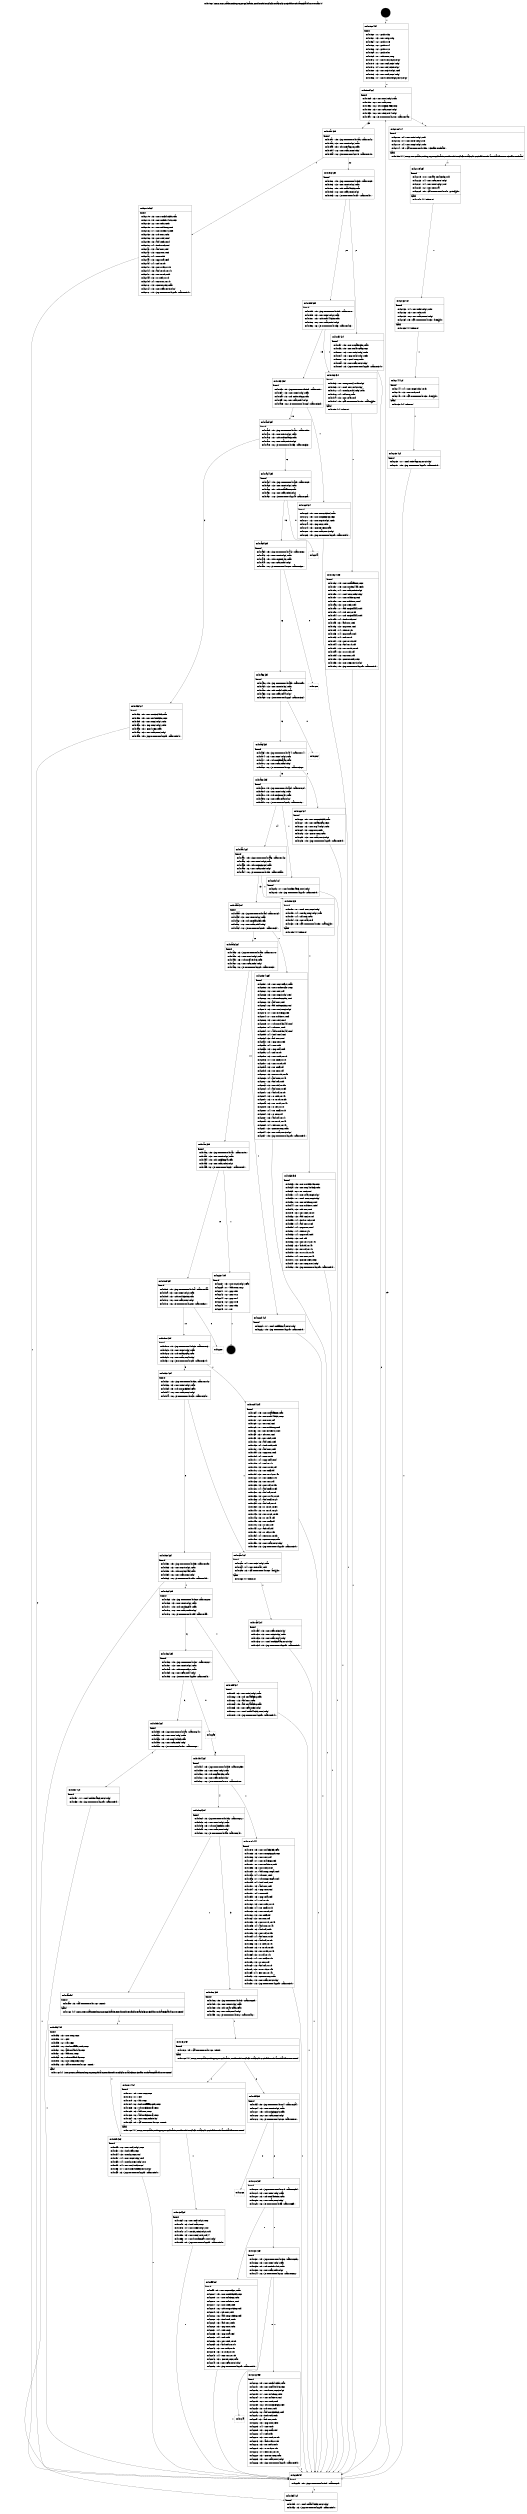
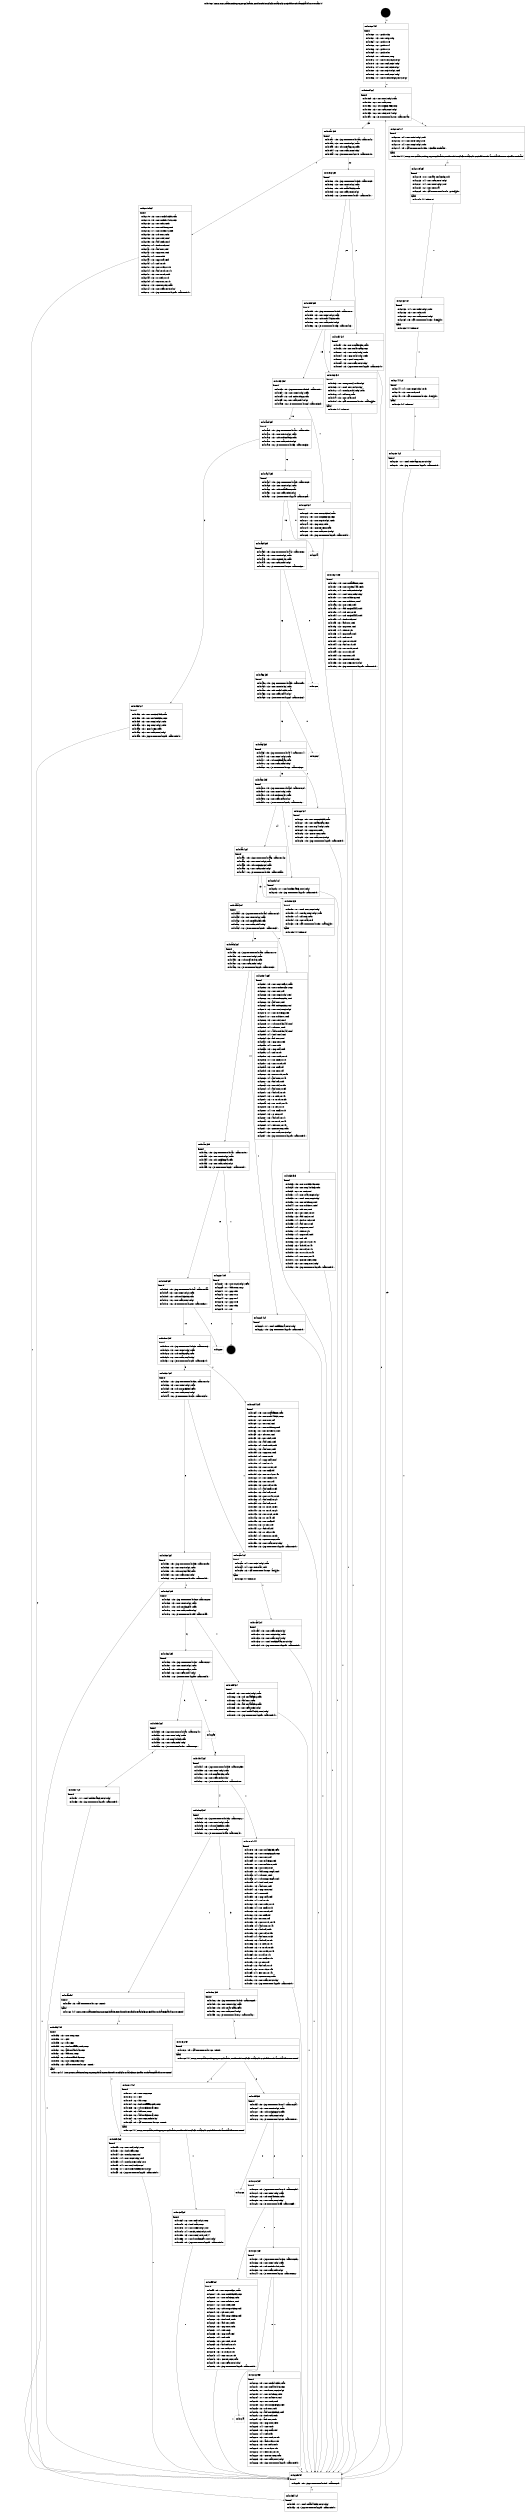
(313, 2489) -> (311, 2490)
